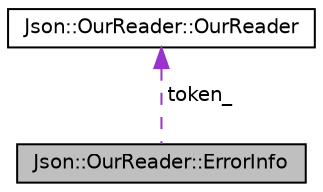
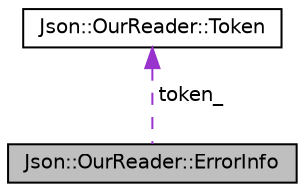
(161, 28) -> (152, 28)
